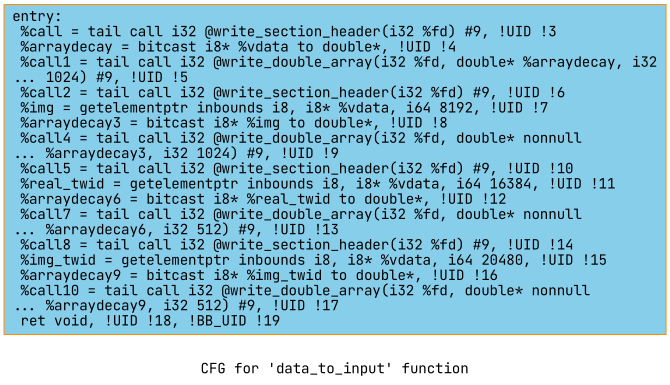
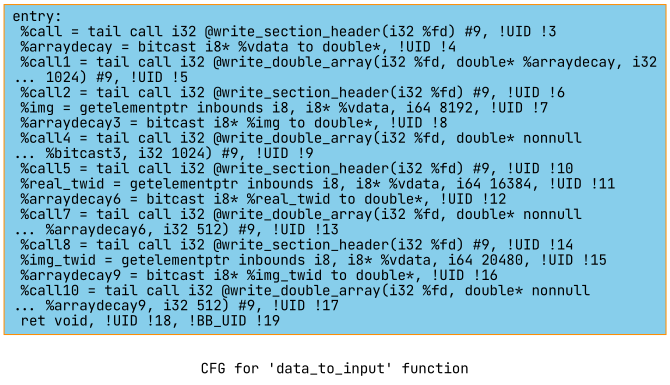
(176, 154) -> (163, 154)
